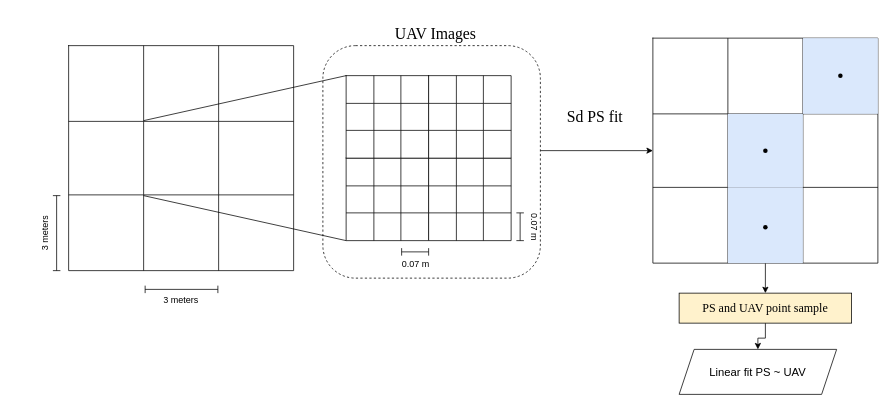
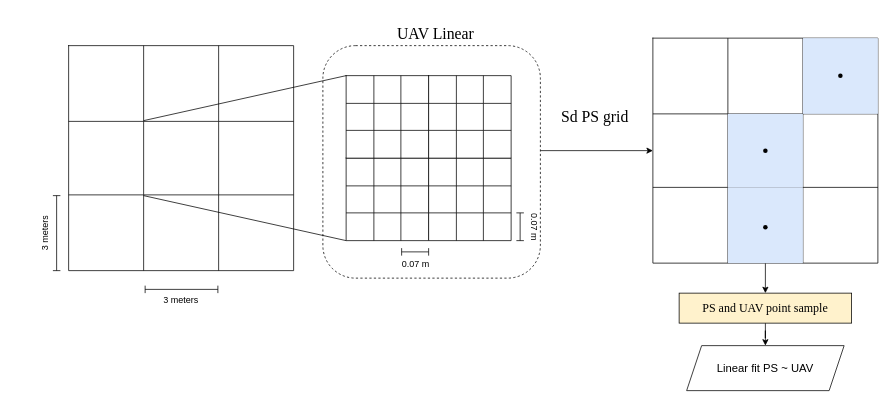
(436, 34) -> (436, 34)
(597, 117) -> (597, 117)
(758, 372) -> (765, 368)
